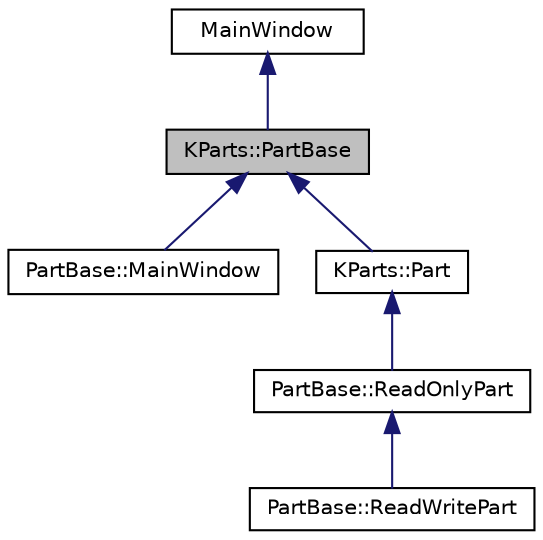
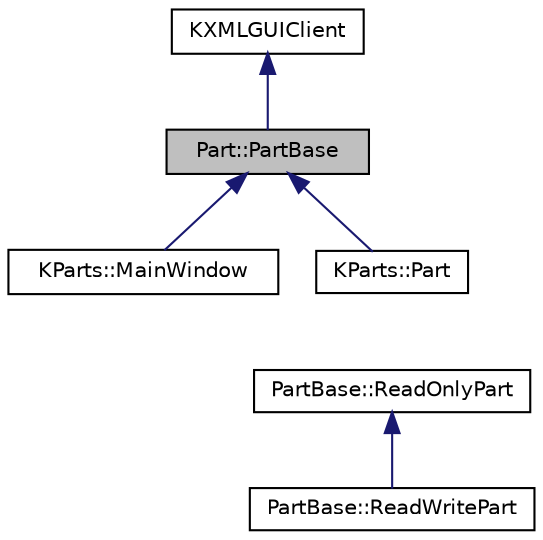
(268, 32) -> (268, 32)
(268, 152) -> (268, 152)
(143, 272) -> (143, 272)
(392, 342) -> none
